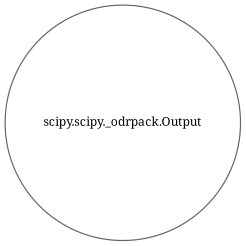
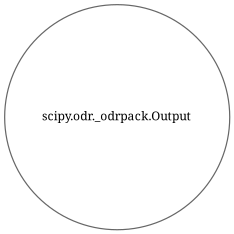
(123, 123) -> (117, 117)
